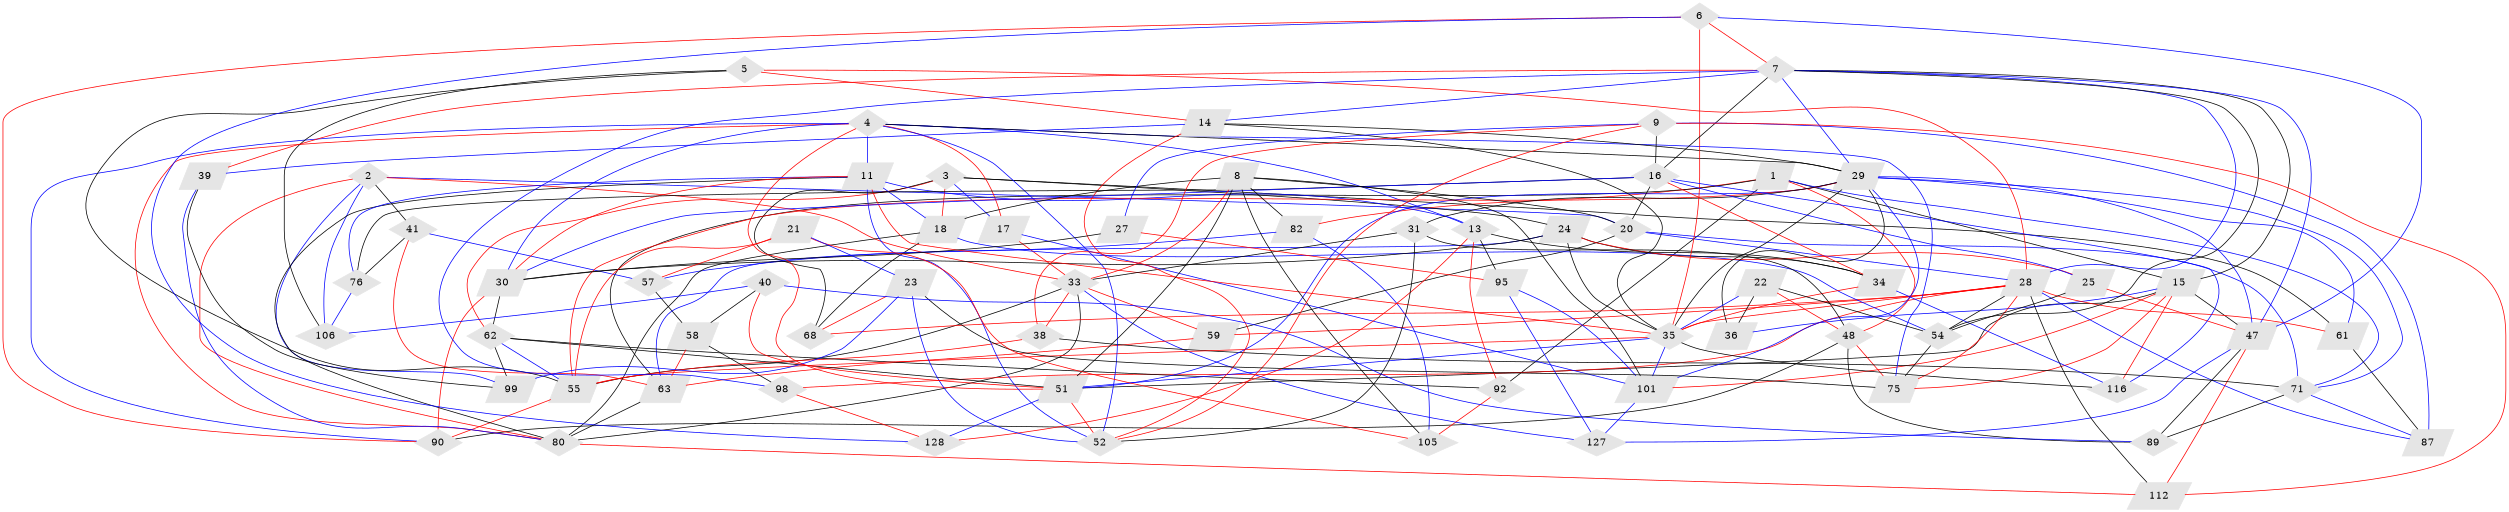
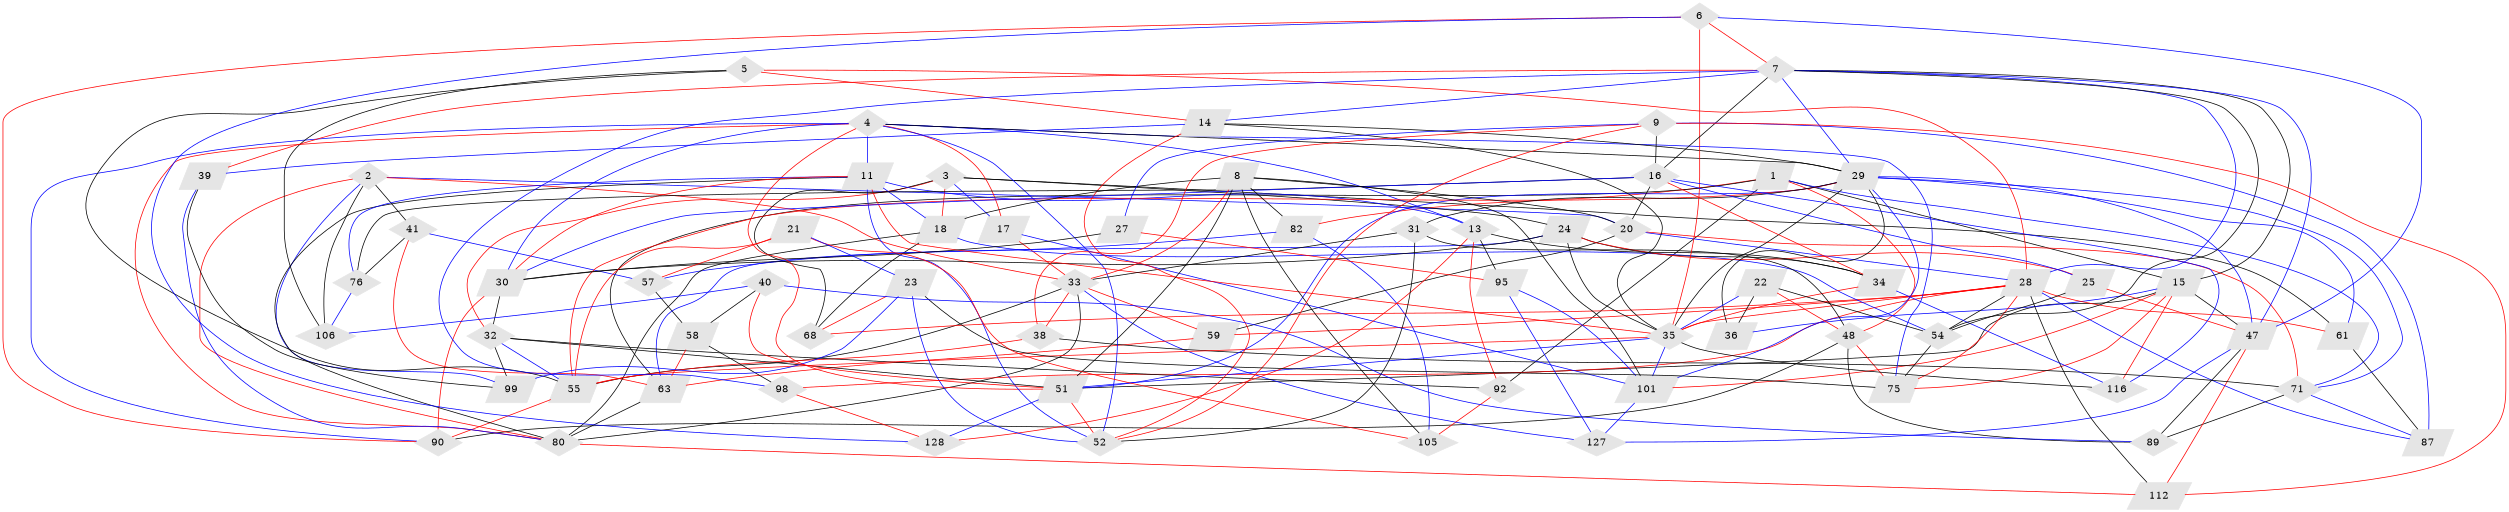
(2004, 247) -> (2004, 247)
(331, 251) -> (331, 251)
(491, 336) -> (491, 336)
